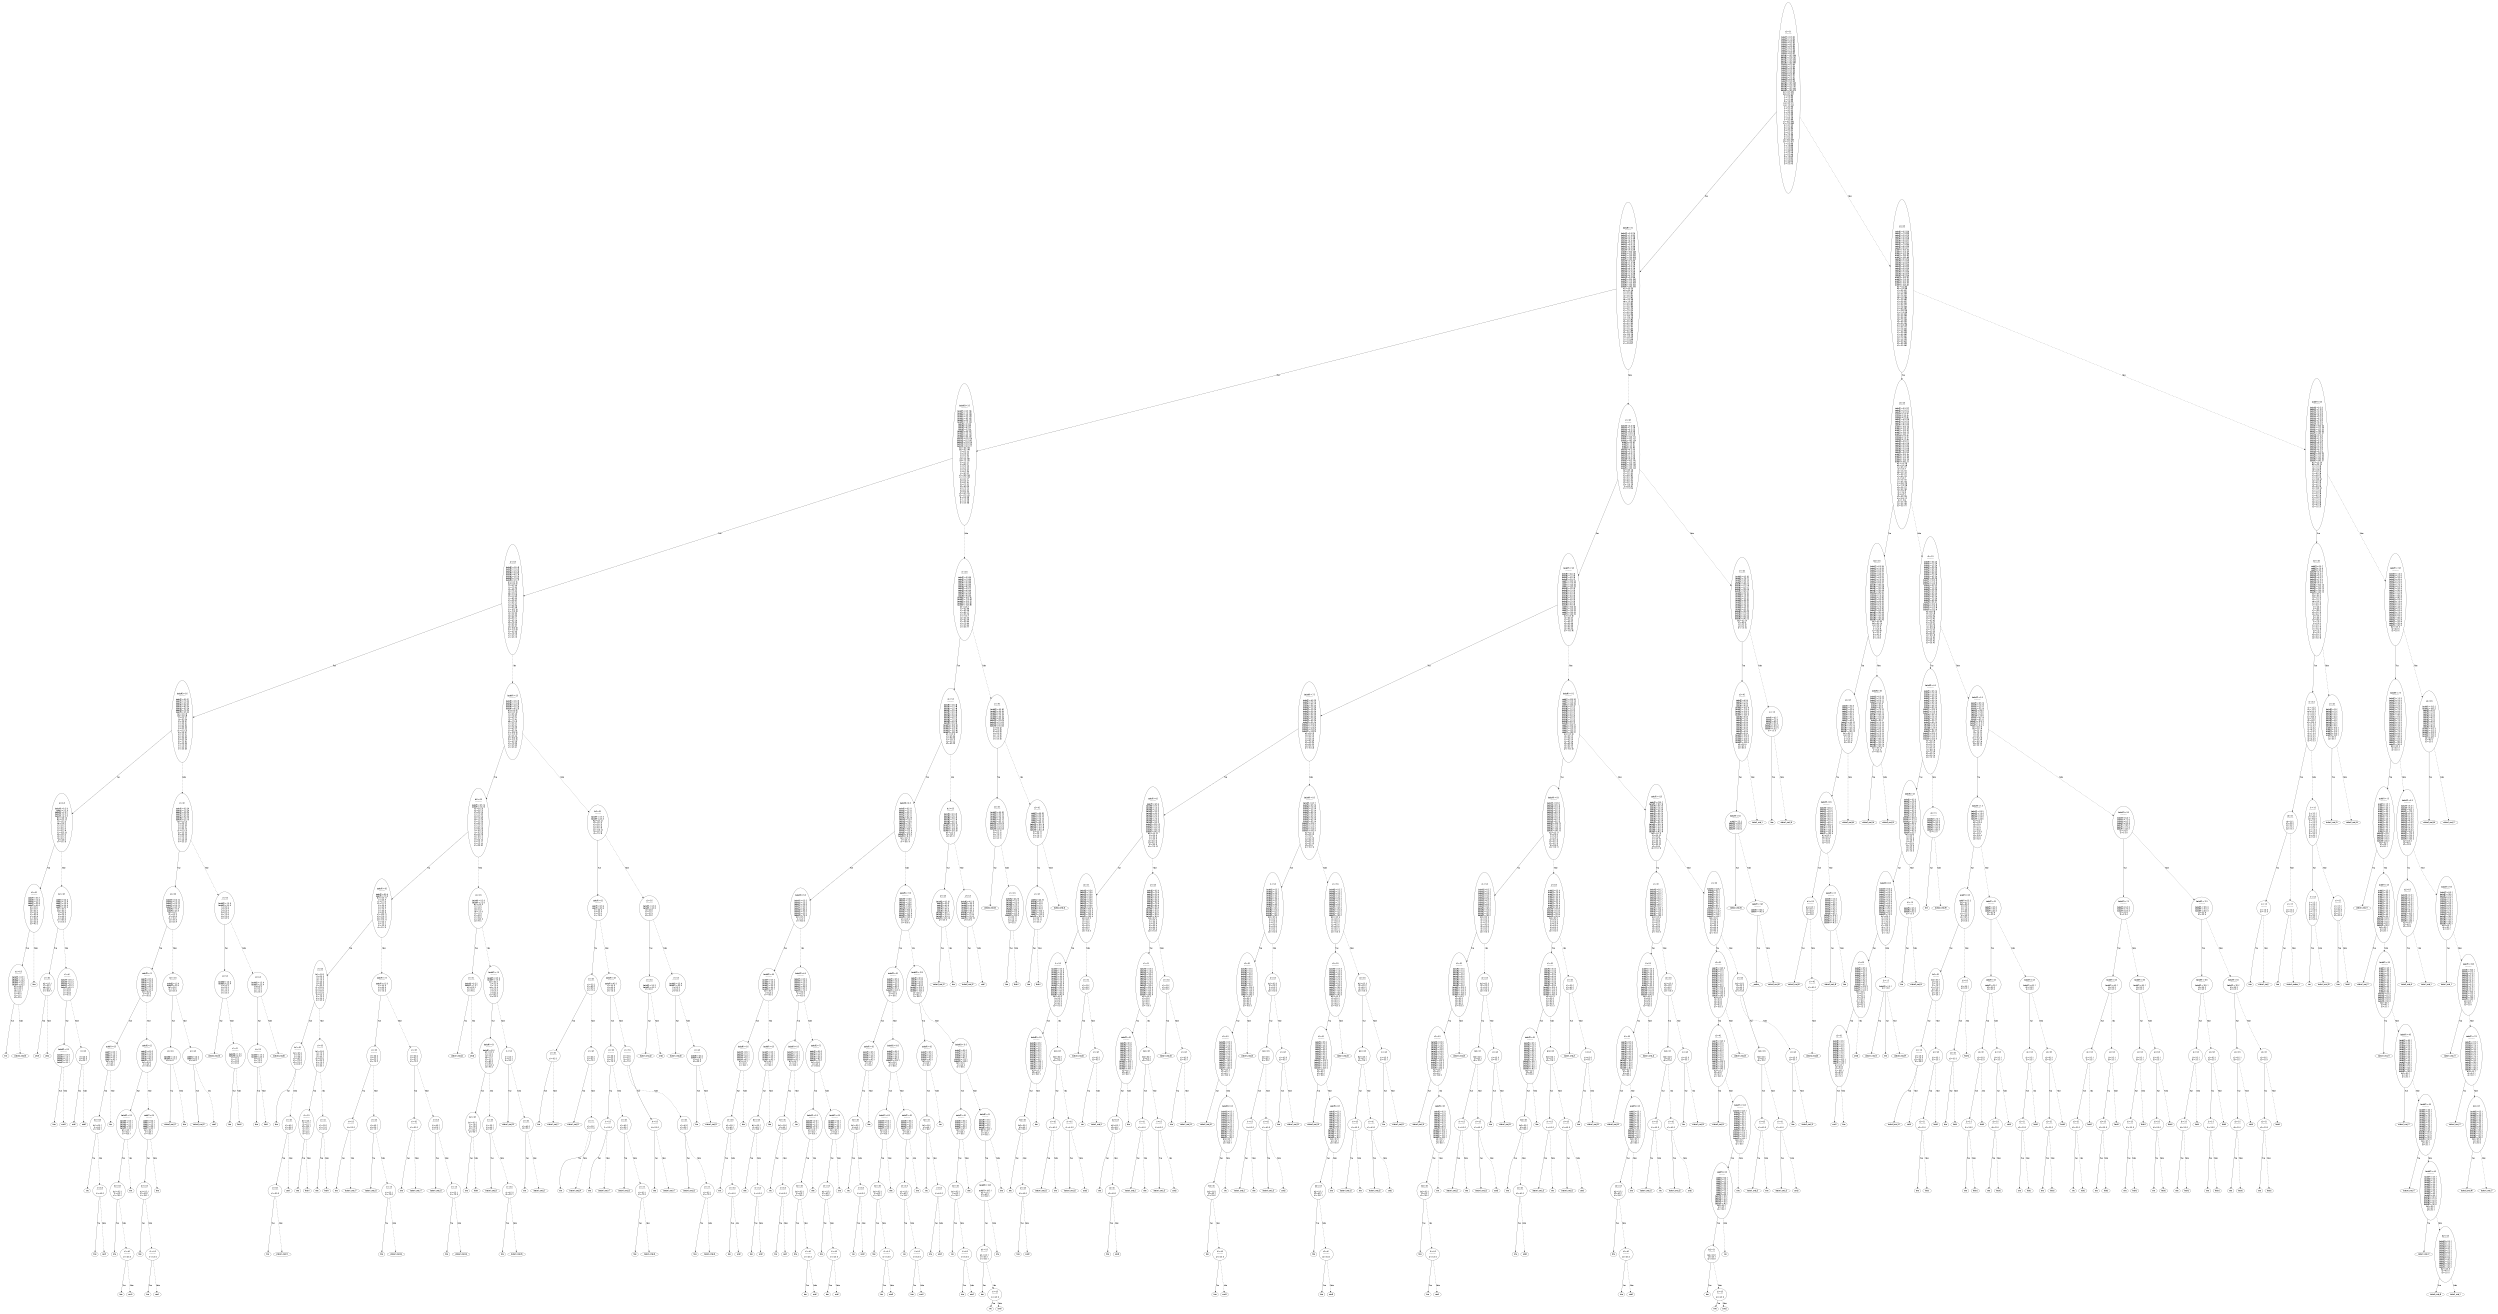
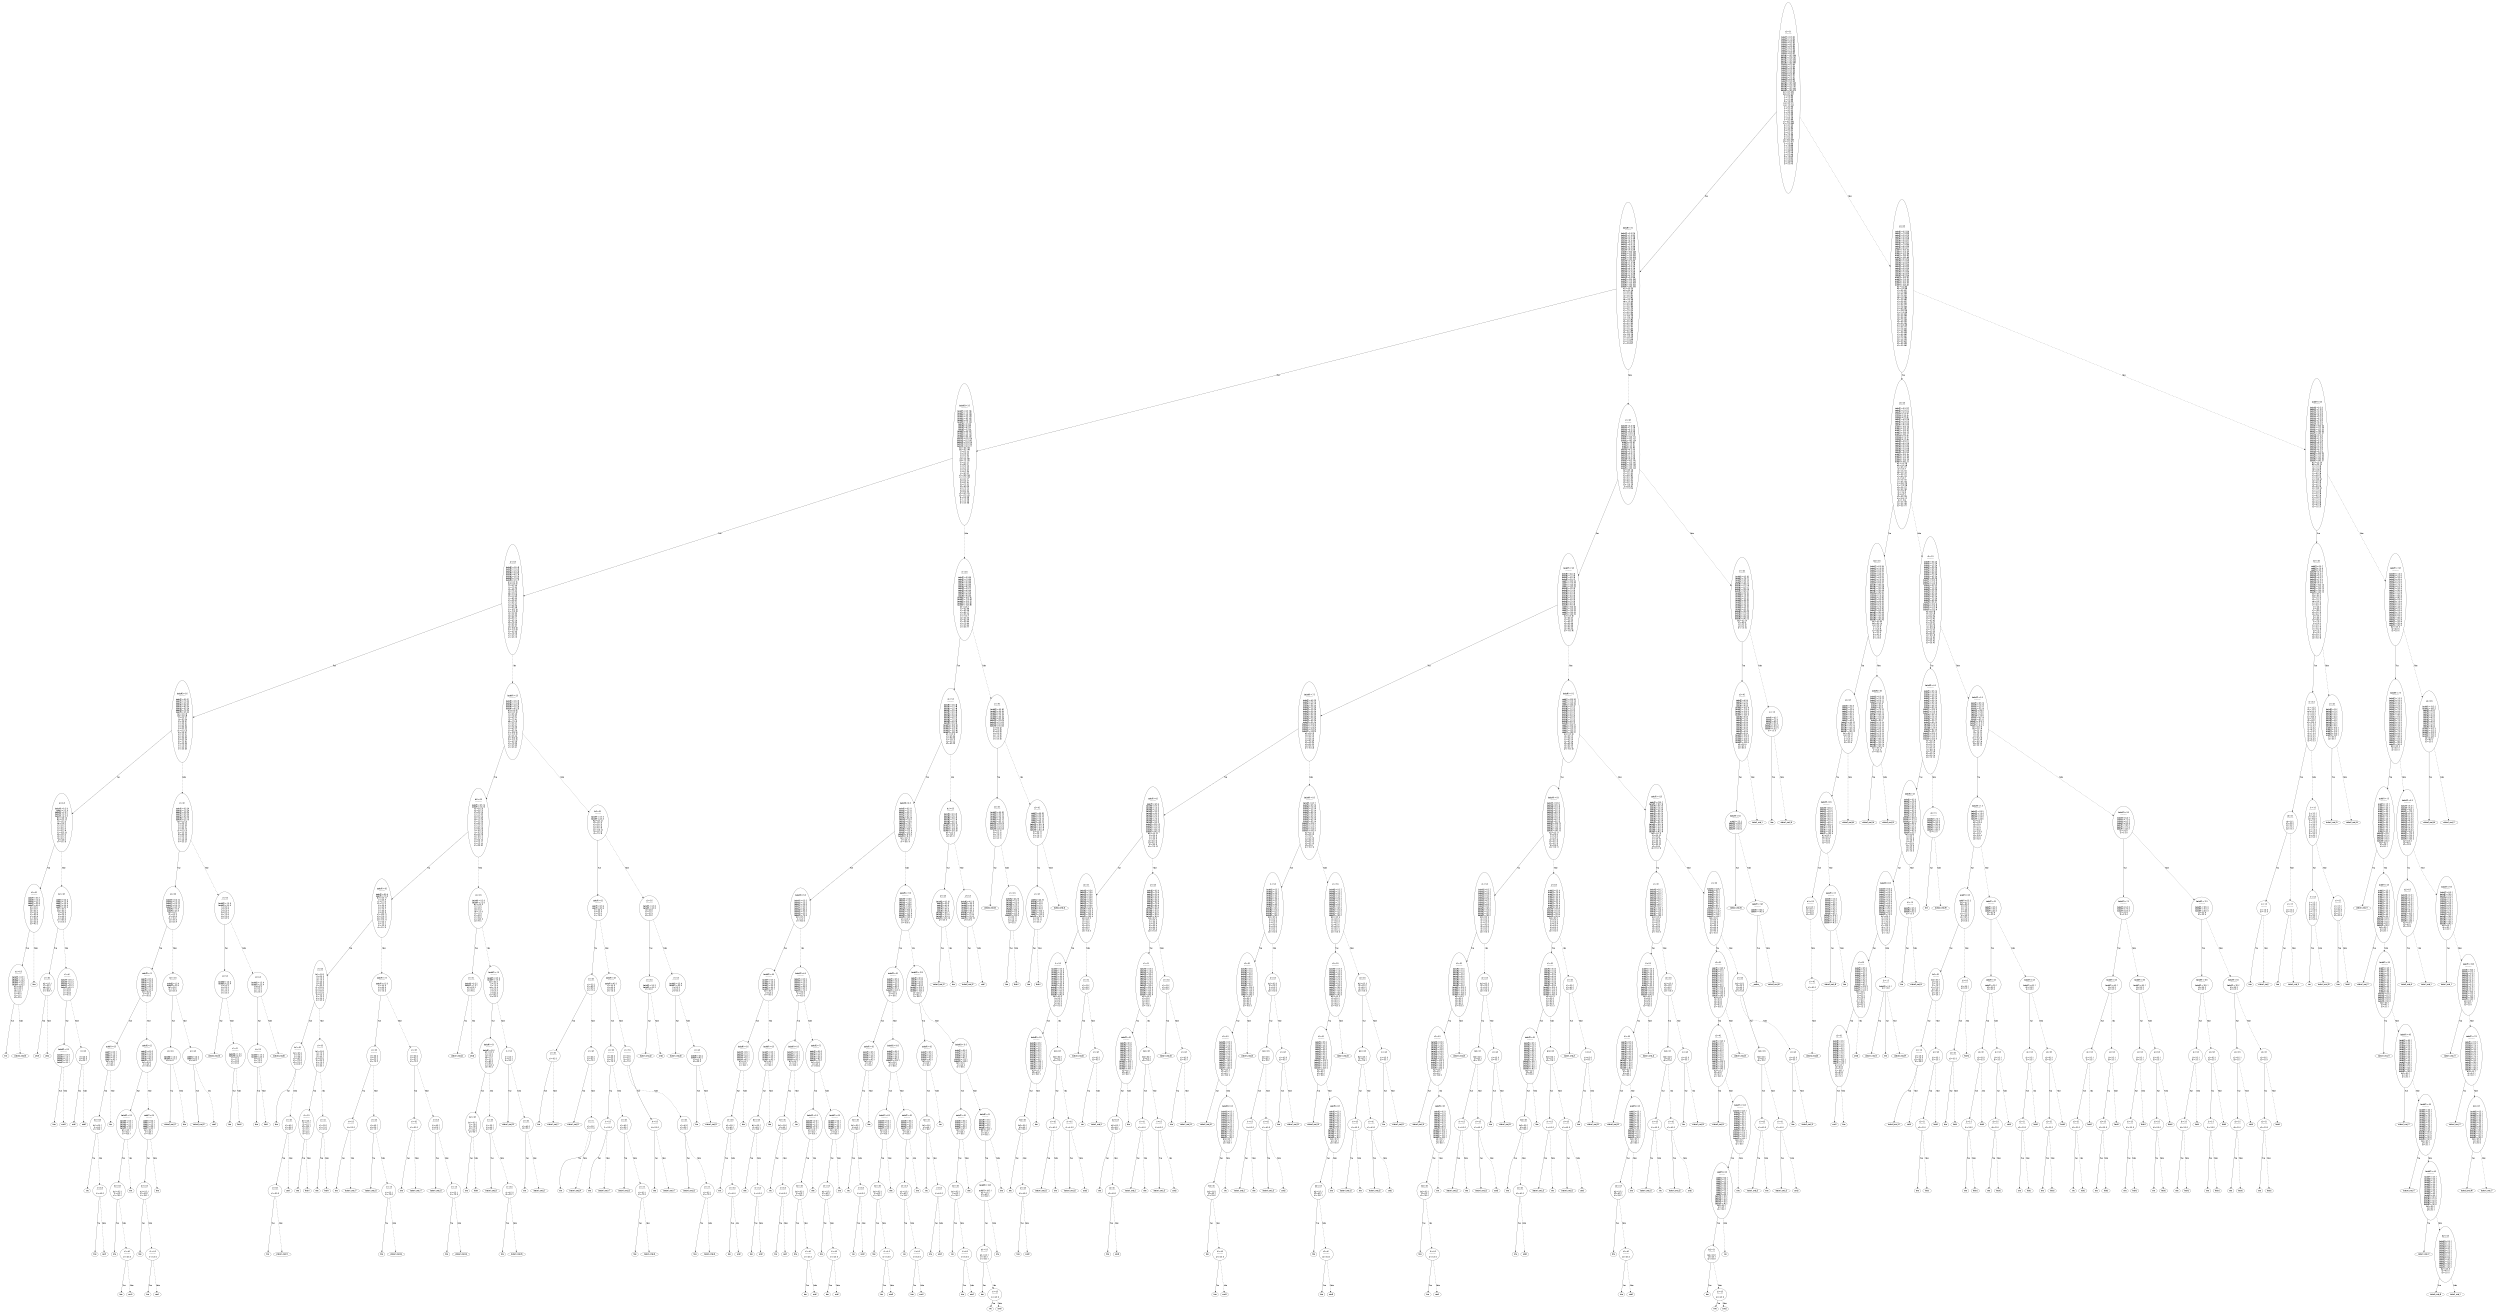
(1794, 985) -> none
(2293, 985) -> (2293, 985)
